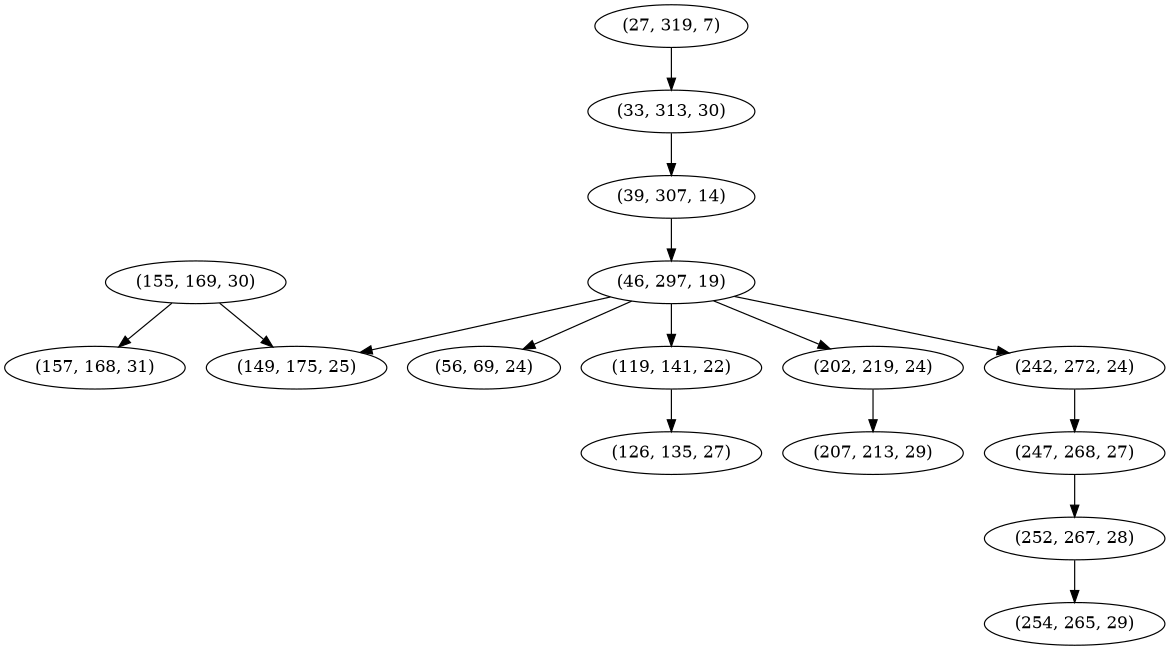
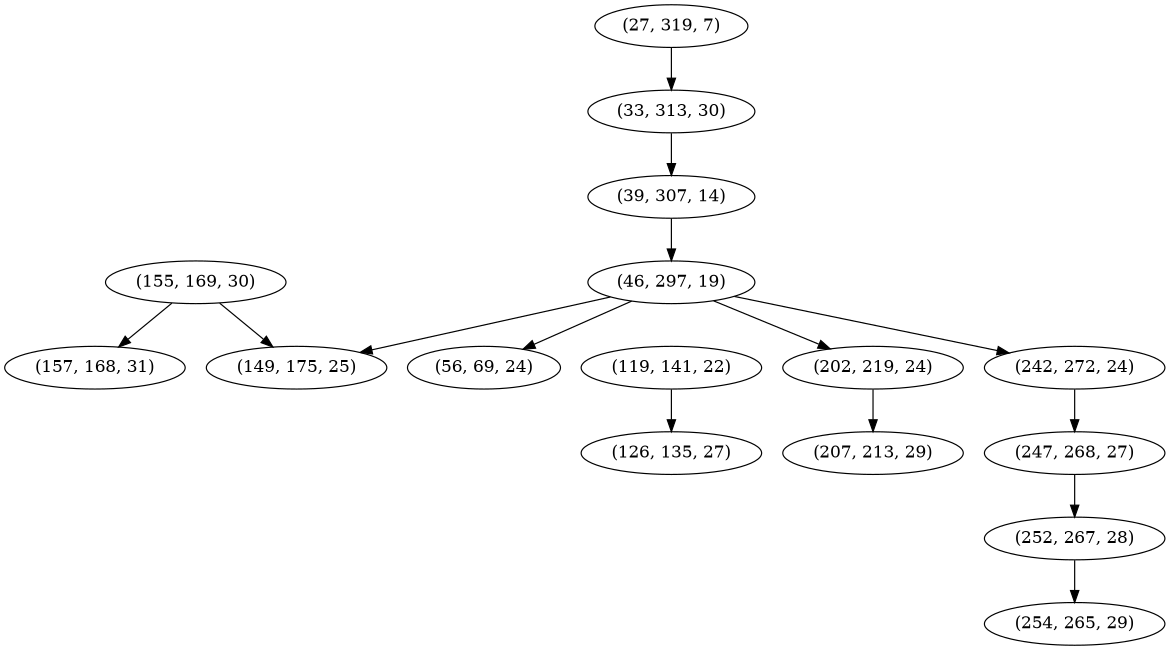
(671, 319) -> none
